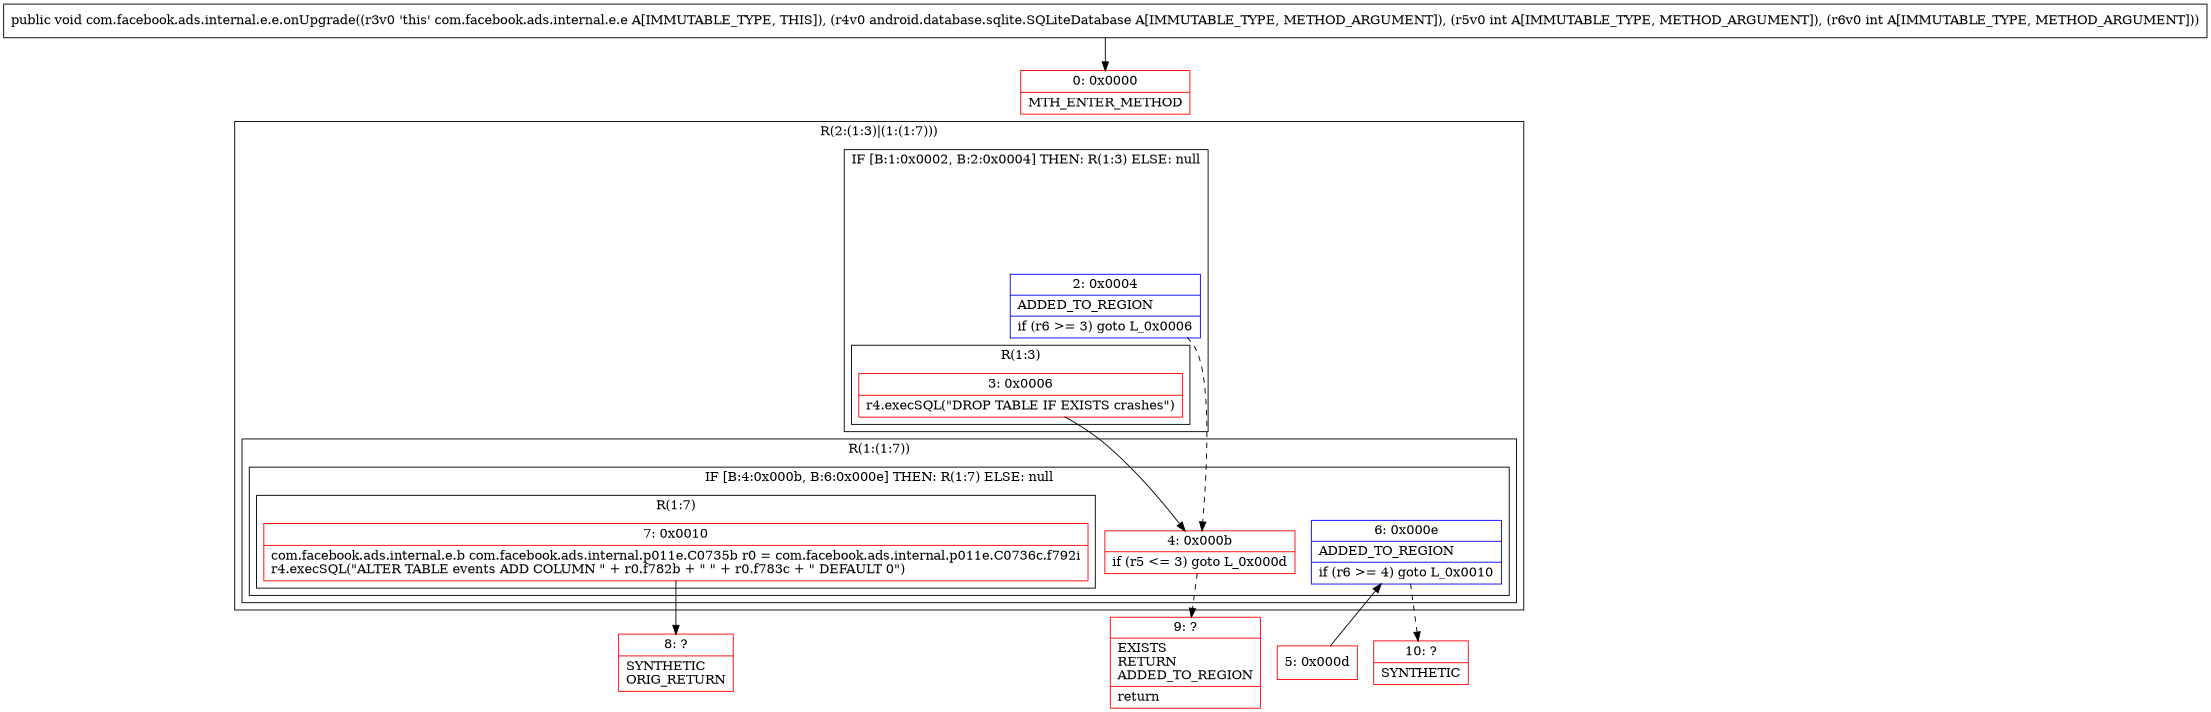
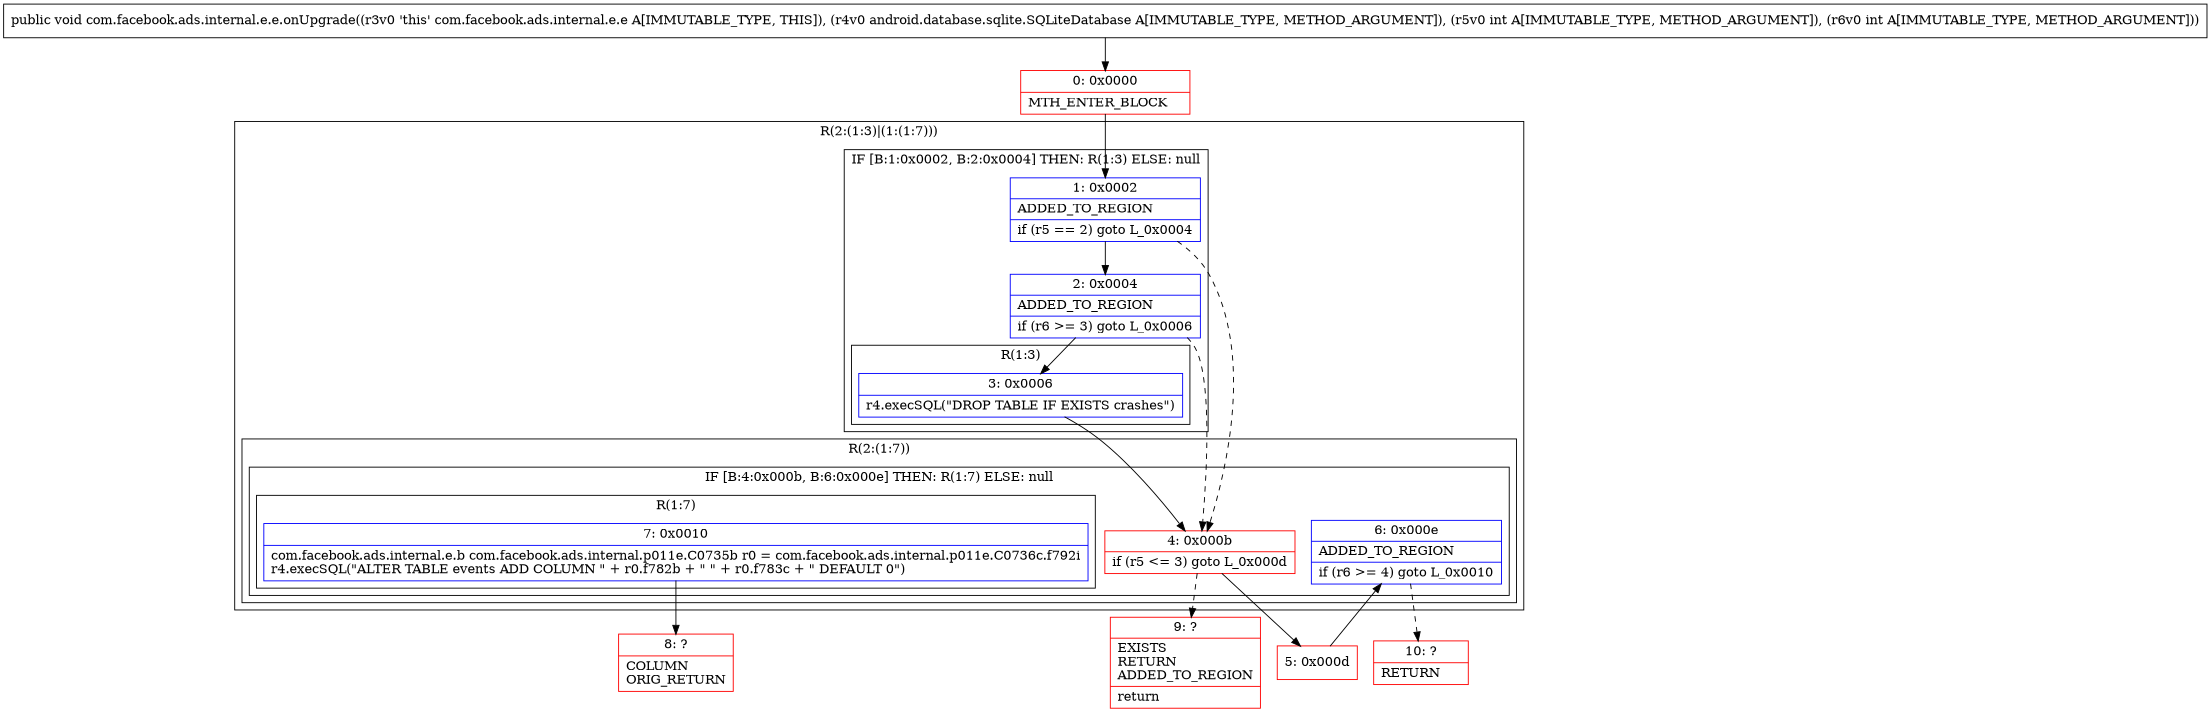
(1105, 103) -> (1098, 103)
none -> (1105, 210)
none -> (1061, 352)
(1021, 395) -> (1021, 395)
(879, 449) -> (879, 449)
(676, 552) -> (676, 552)
none -> (1269, 617)
(666, 666) -> (657, 666)
(1421, 673) -> (1411, 673)
